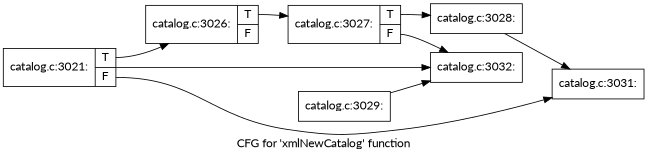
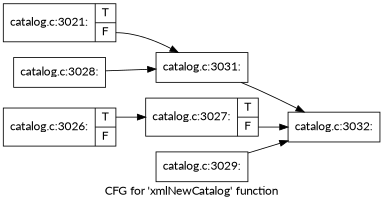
(411, 15) -> none
(139, 54) -> none
(269, 67) -> (269, 95)
